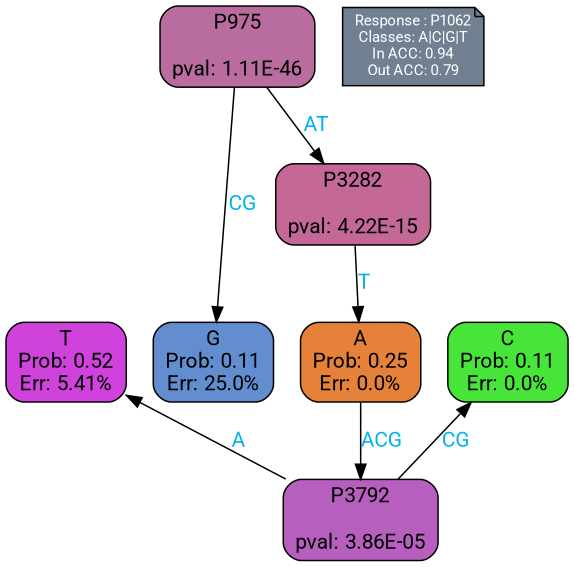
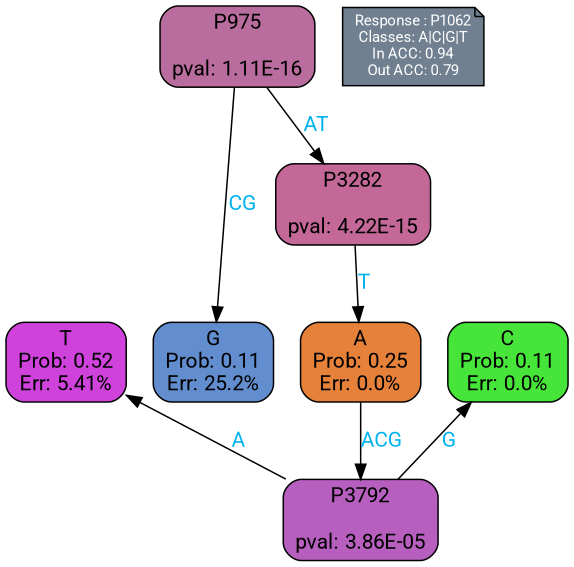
(237, 47) -> (237, 47)
(213, 362) -> (213, 362)
(456, 441) -> (449, 441)
